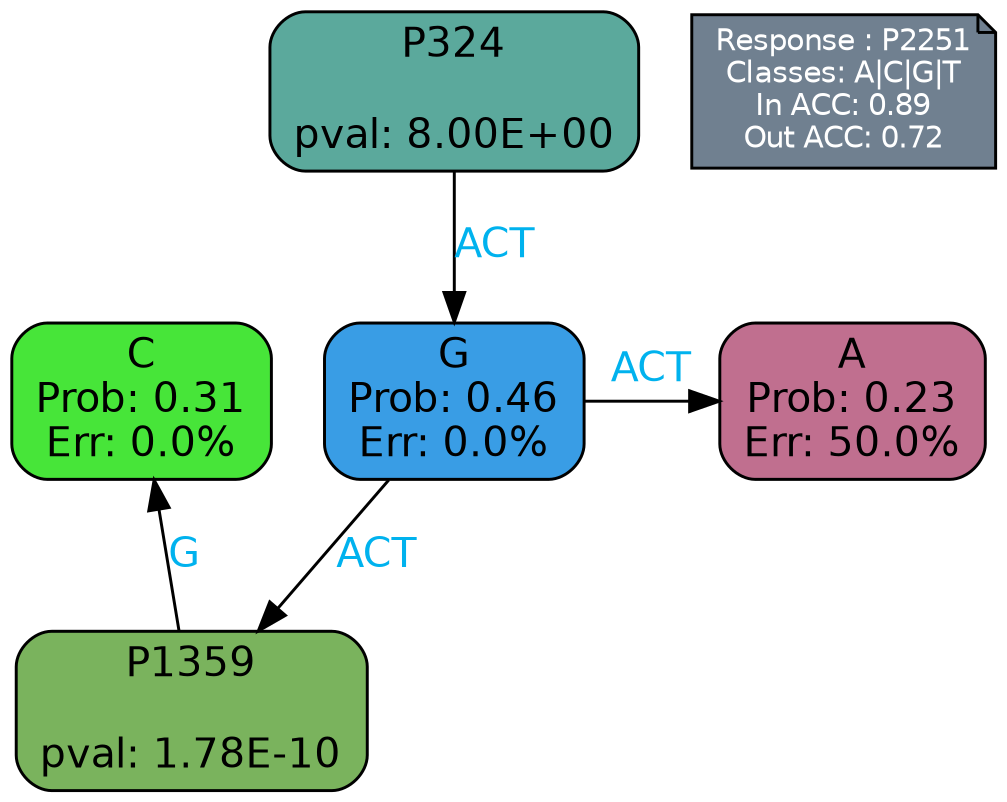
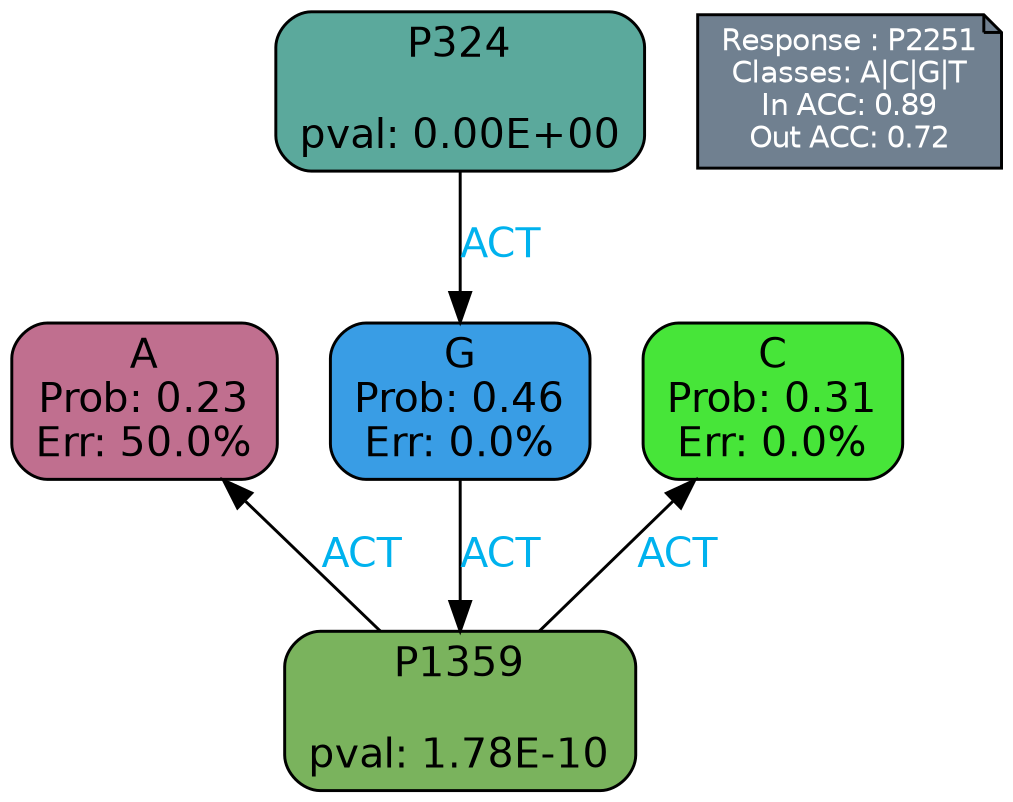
(454, 91) -> (460, 91)
(637, 401) -> (313, 566)
(184, 556) -> (678, 556)
